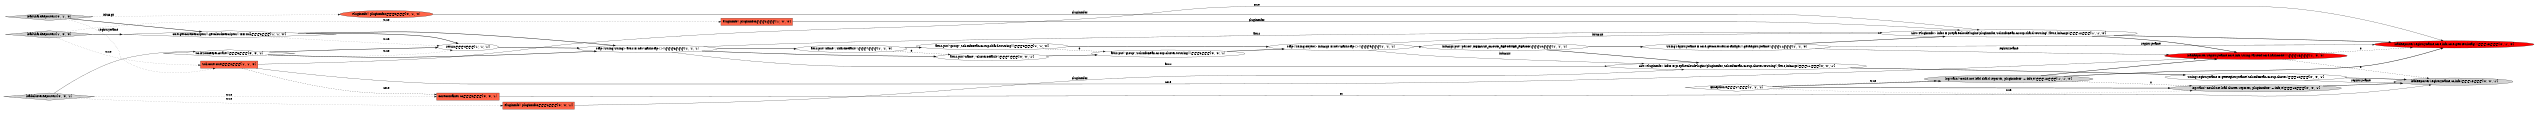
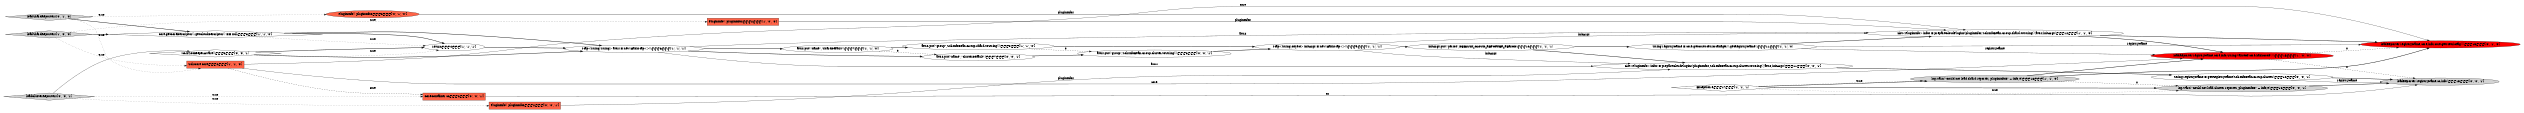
(108, 15) -> (101, 15)
(108, 30) -> (101, 36)
